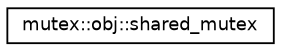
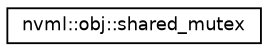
(141, 26) -> (134, 26)
